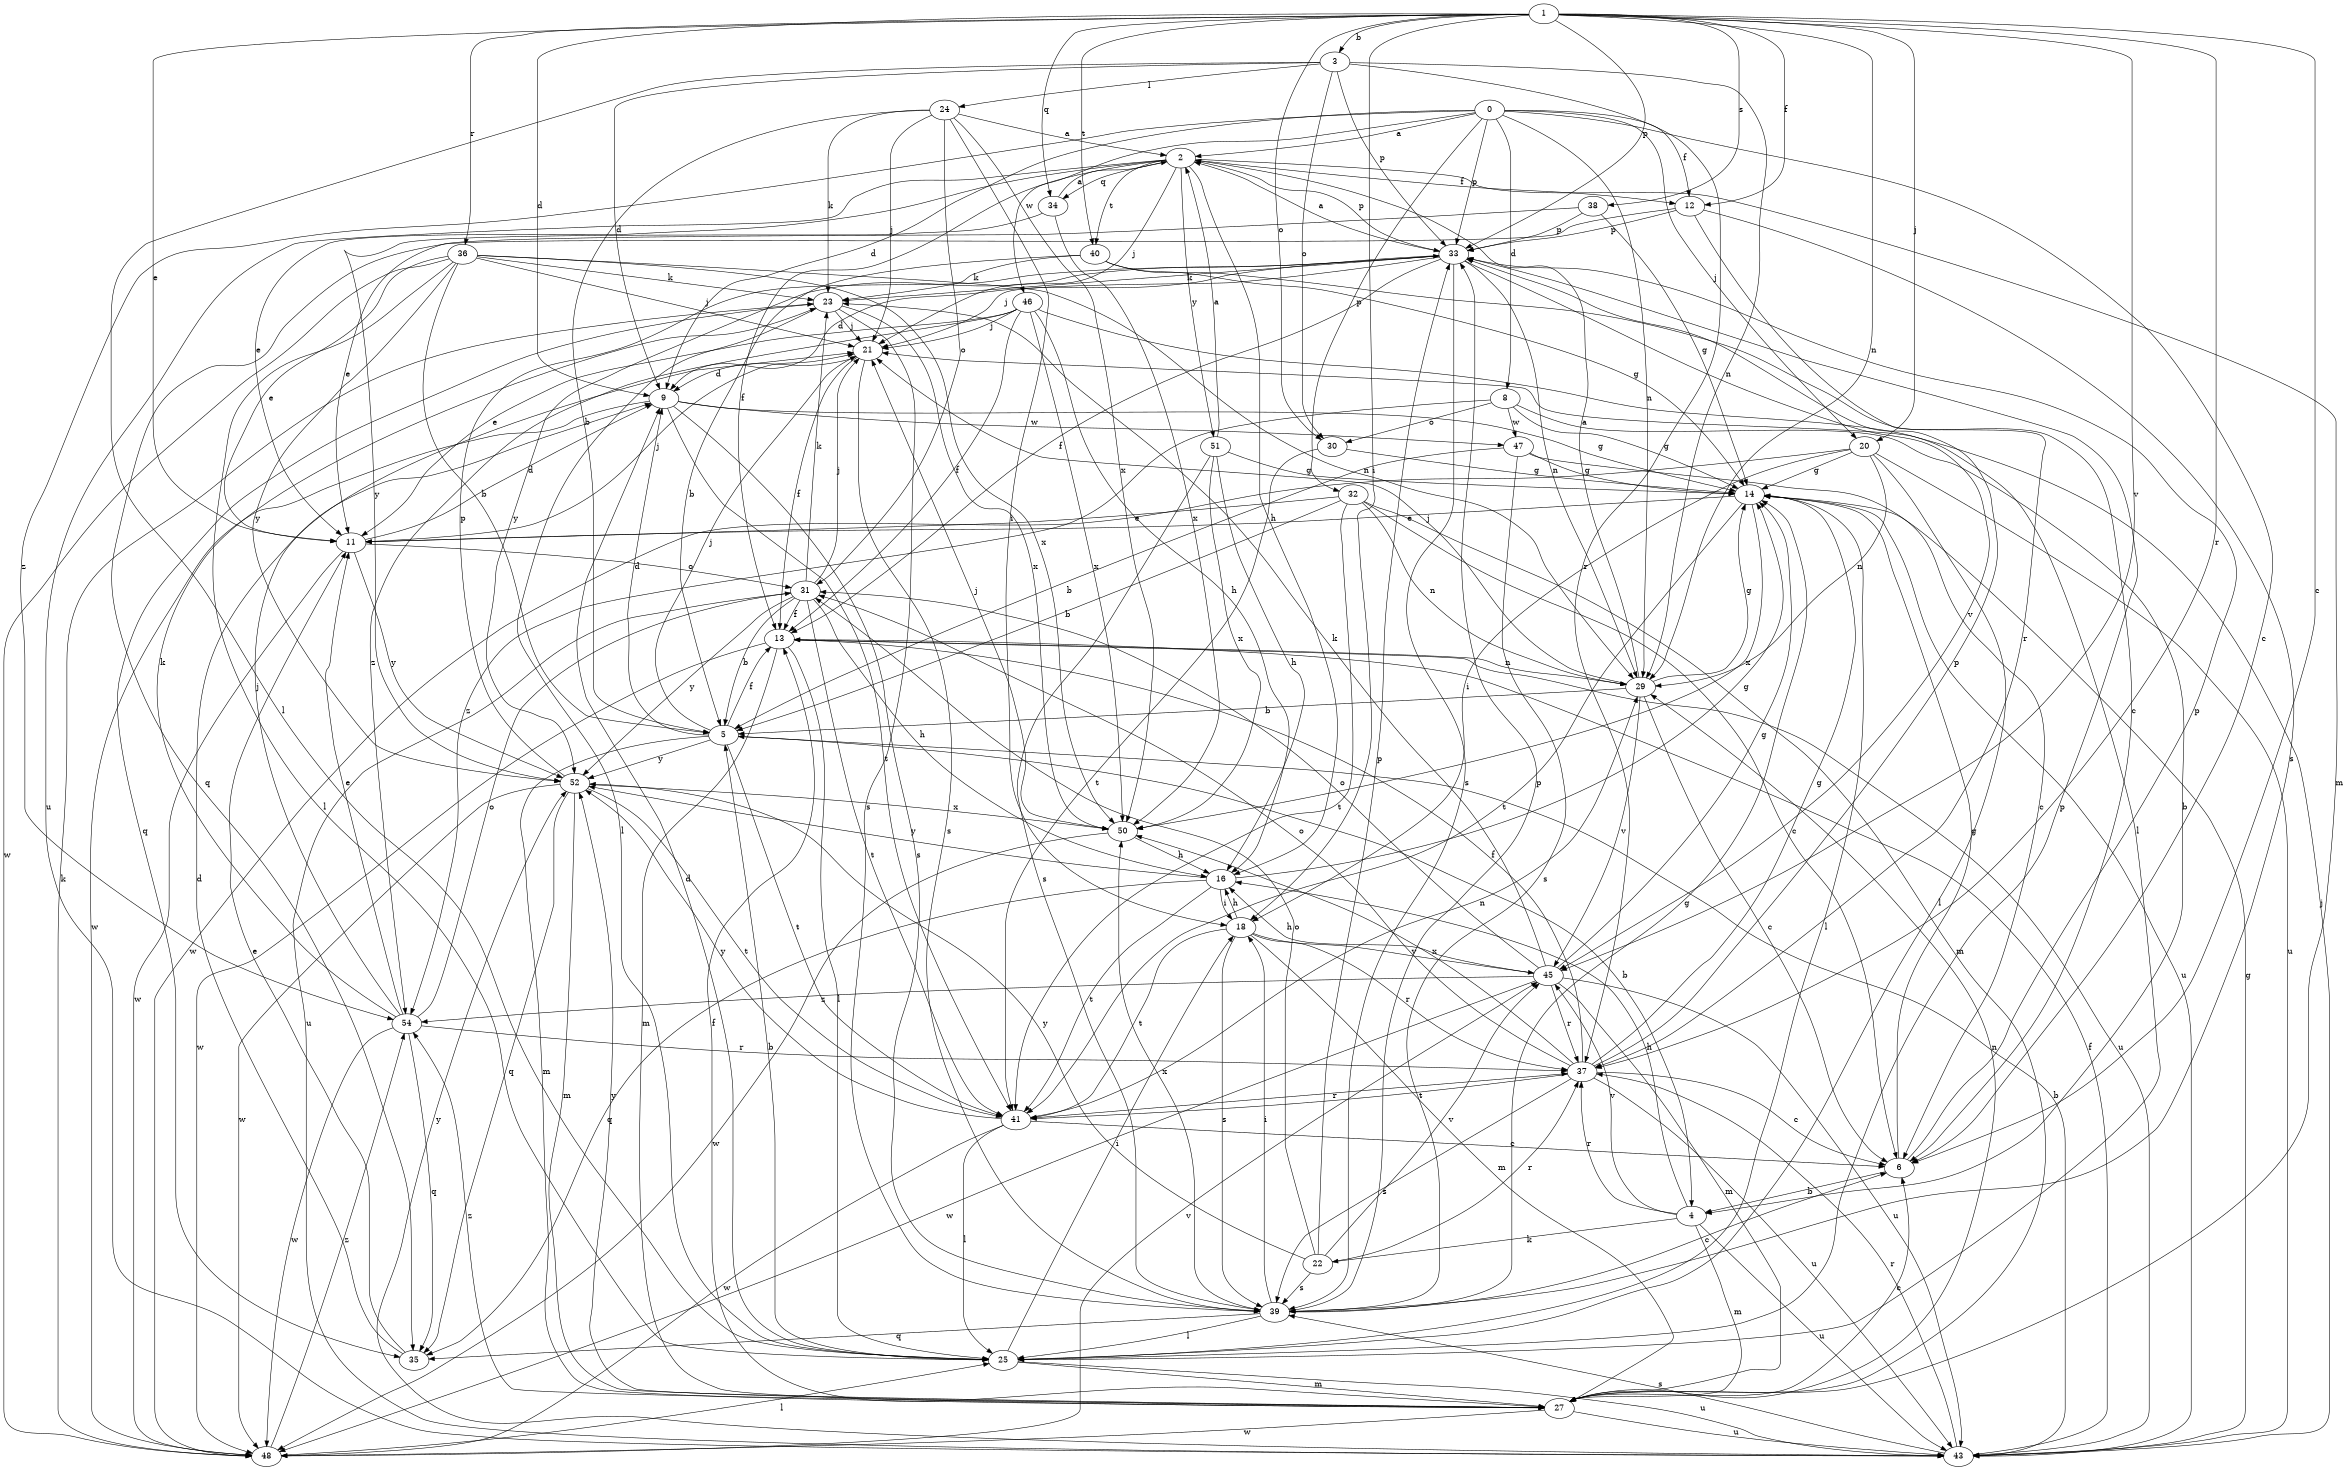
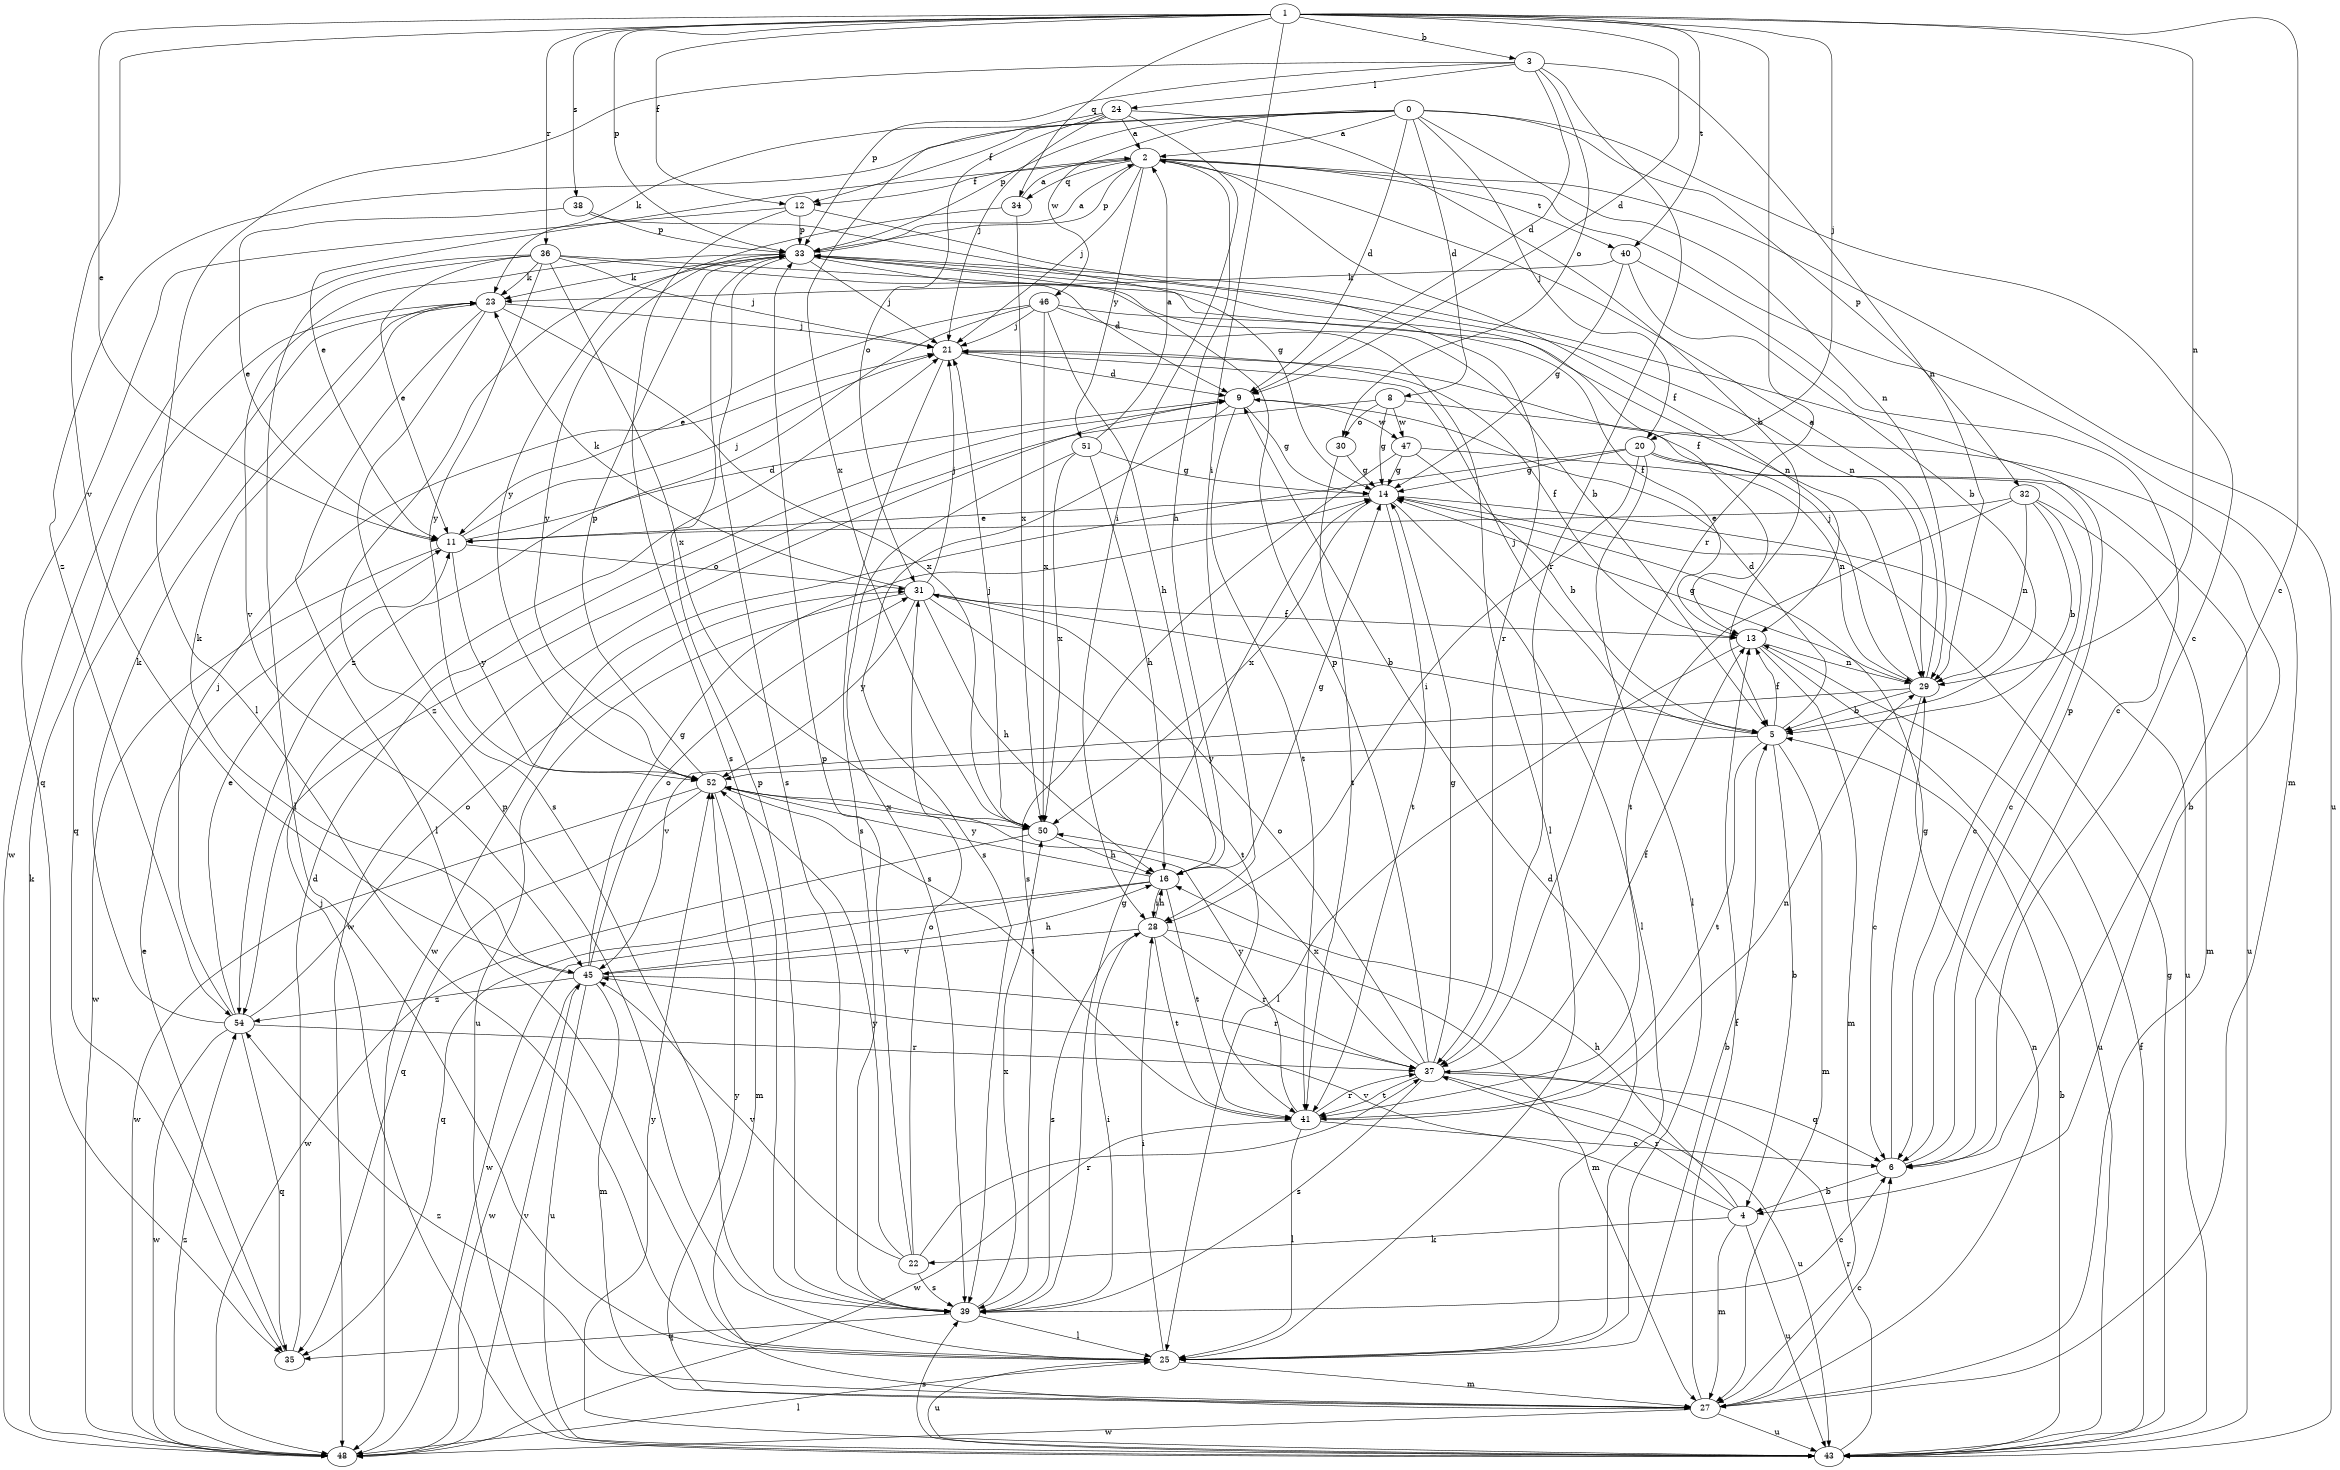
(1279, 136) -> none
(1241, 928) -> (1153, 928)
(275, 945) -> (646, 954)
(1796, 1120) -> (1815, 1120)
